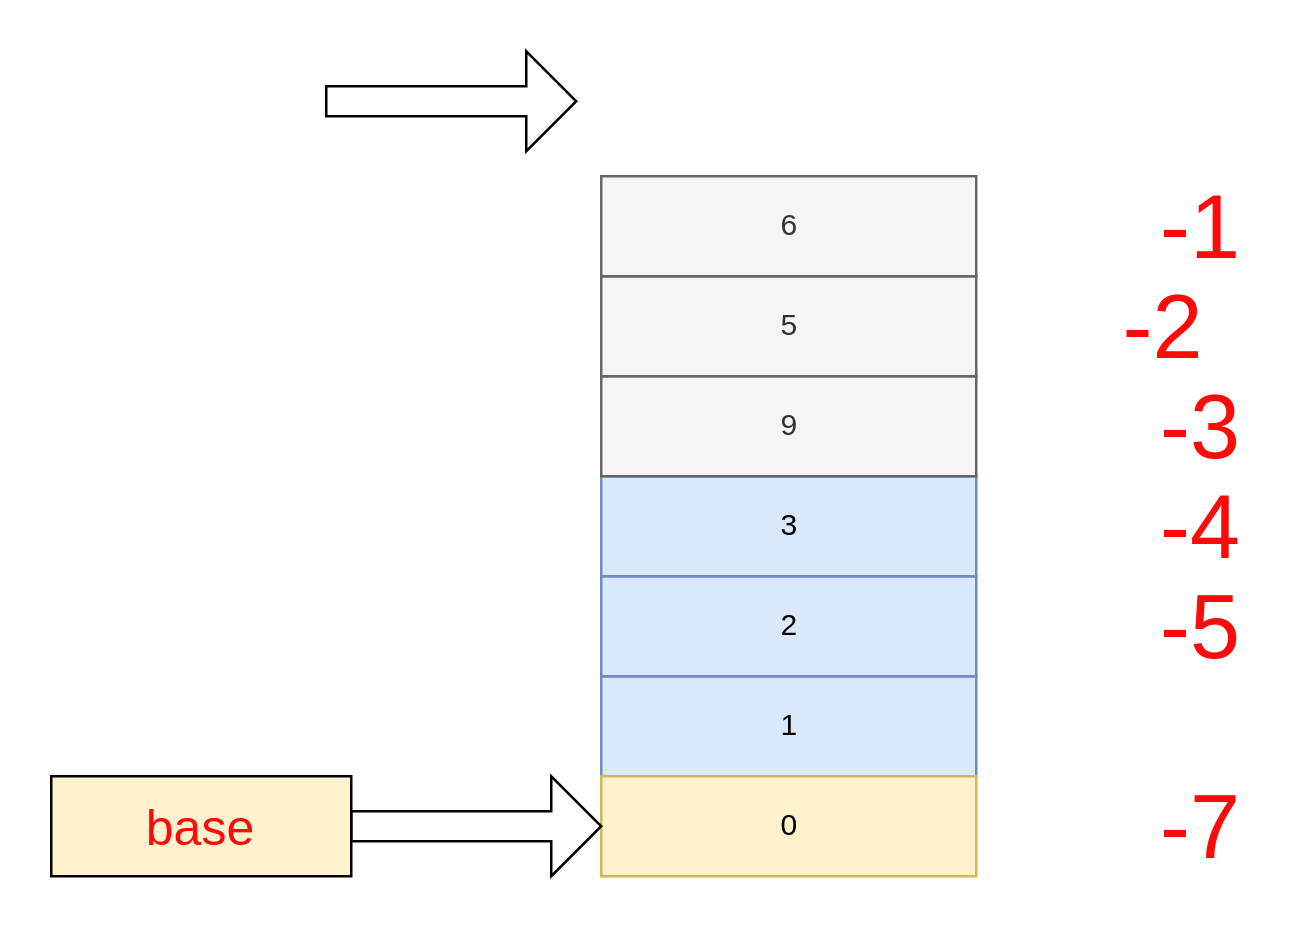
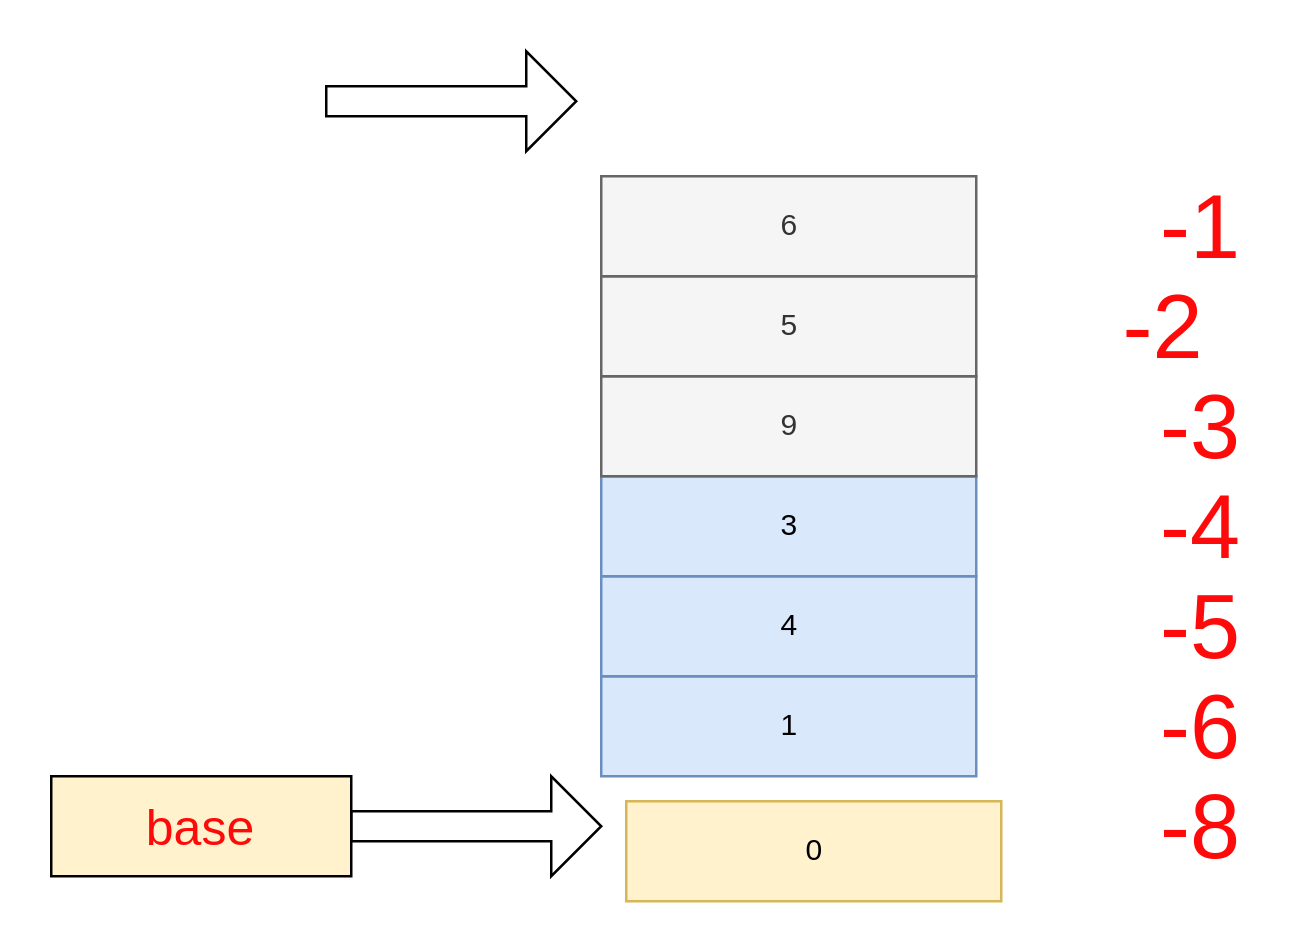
(790, 626) -> (790, 626)
none -> (1201, 726)
(789, 826) -> (814, 851)
(1201, 826) -> (1201, 826)
